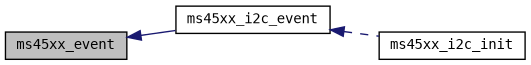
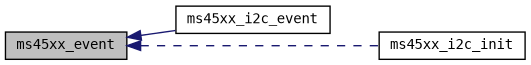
(361, 34) -> (260, 46)
